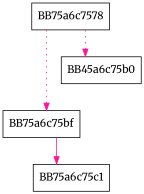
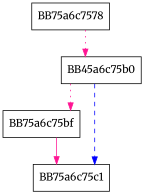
(47, 67) -> (71, 93)
none -> (95, 120)
